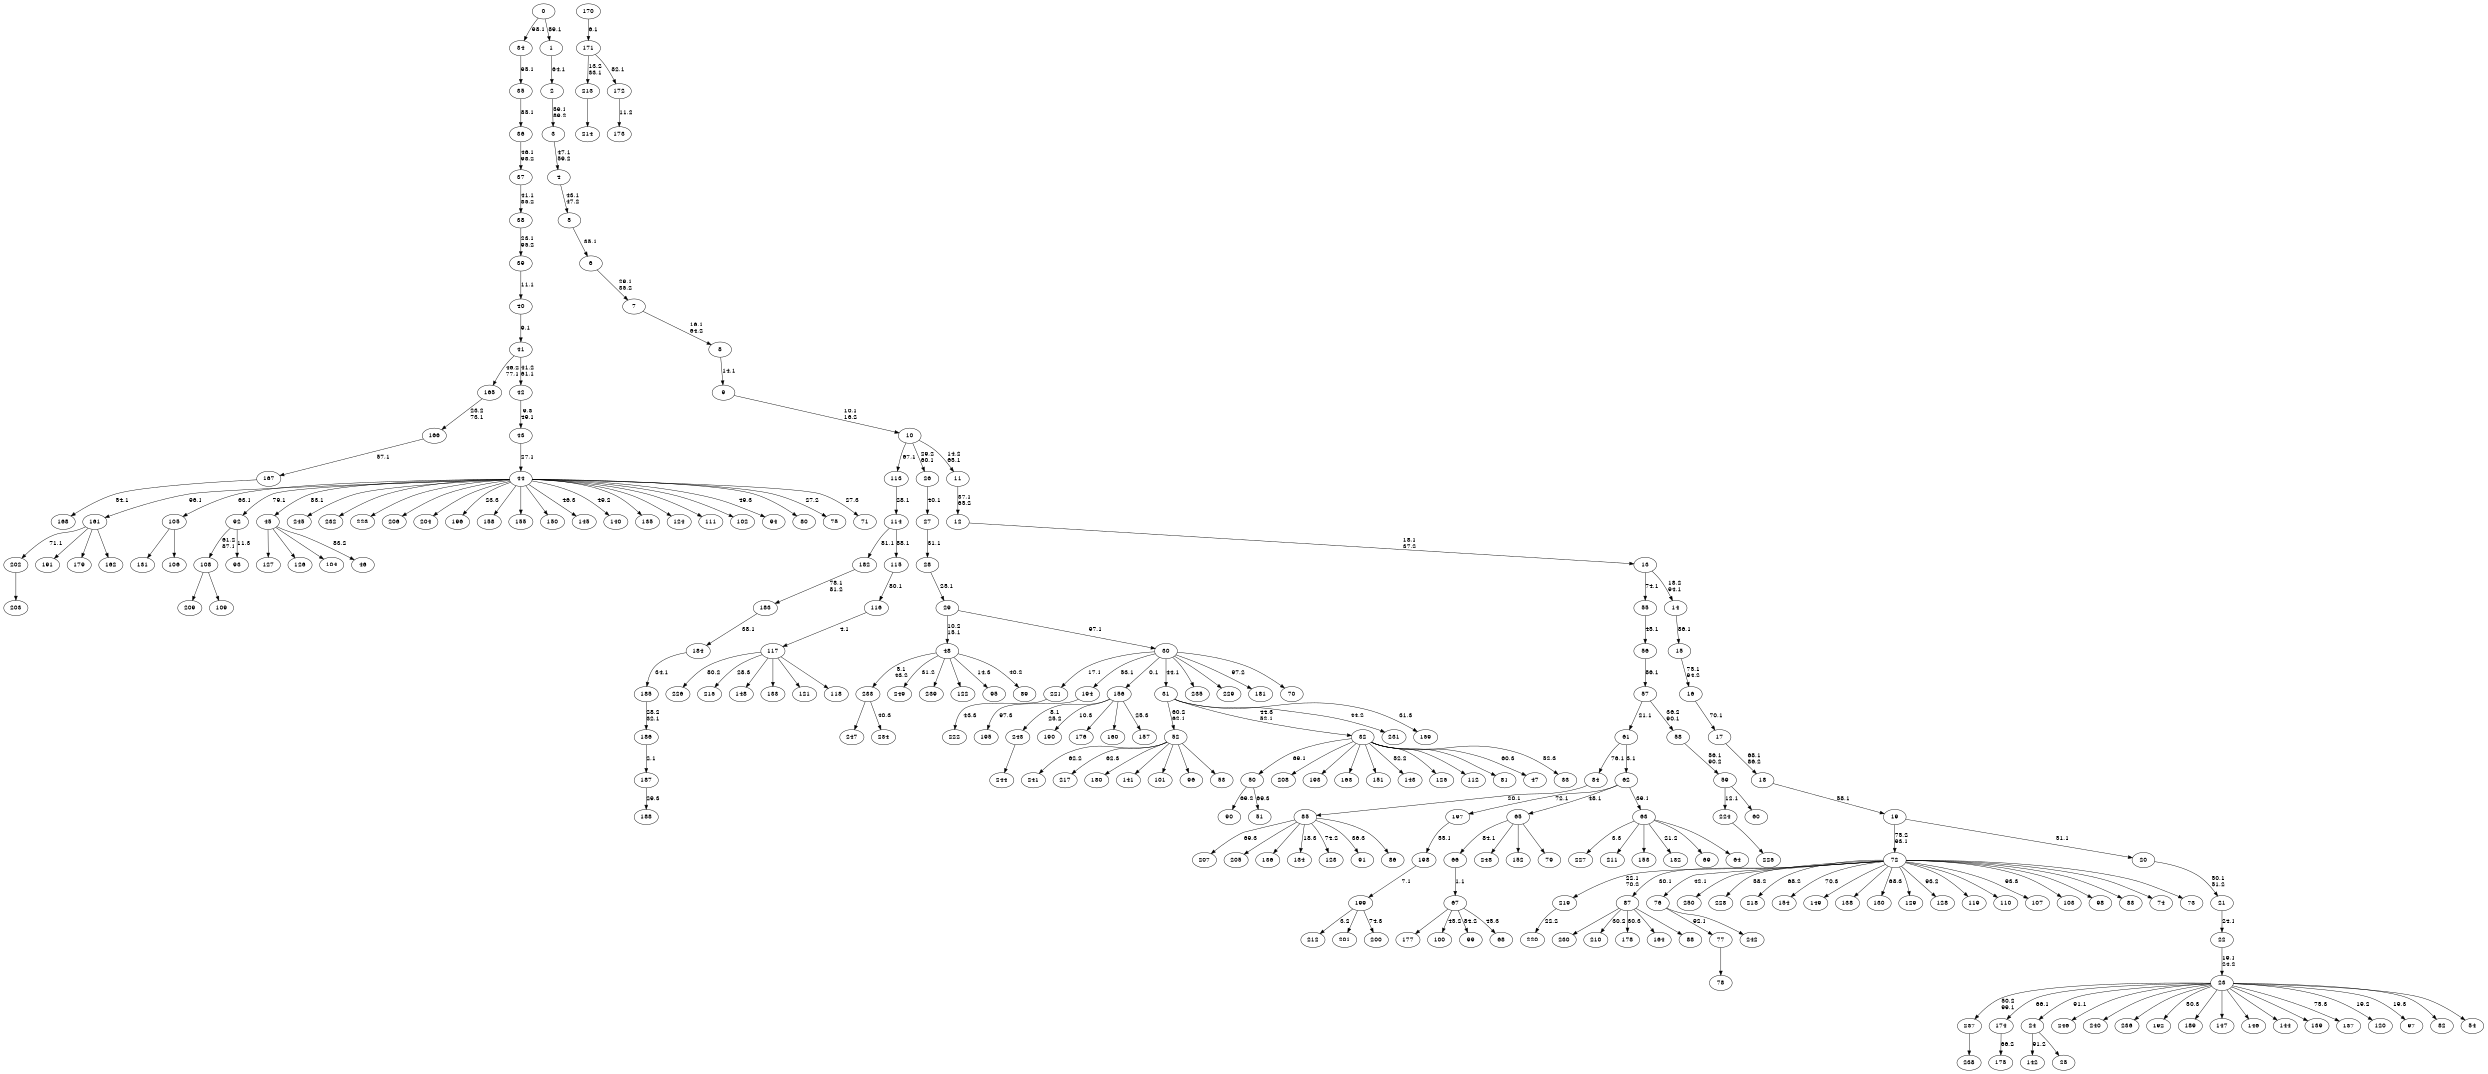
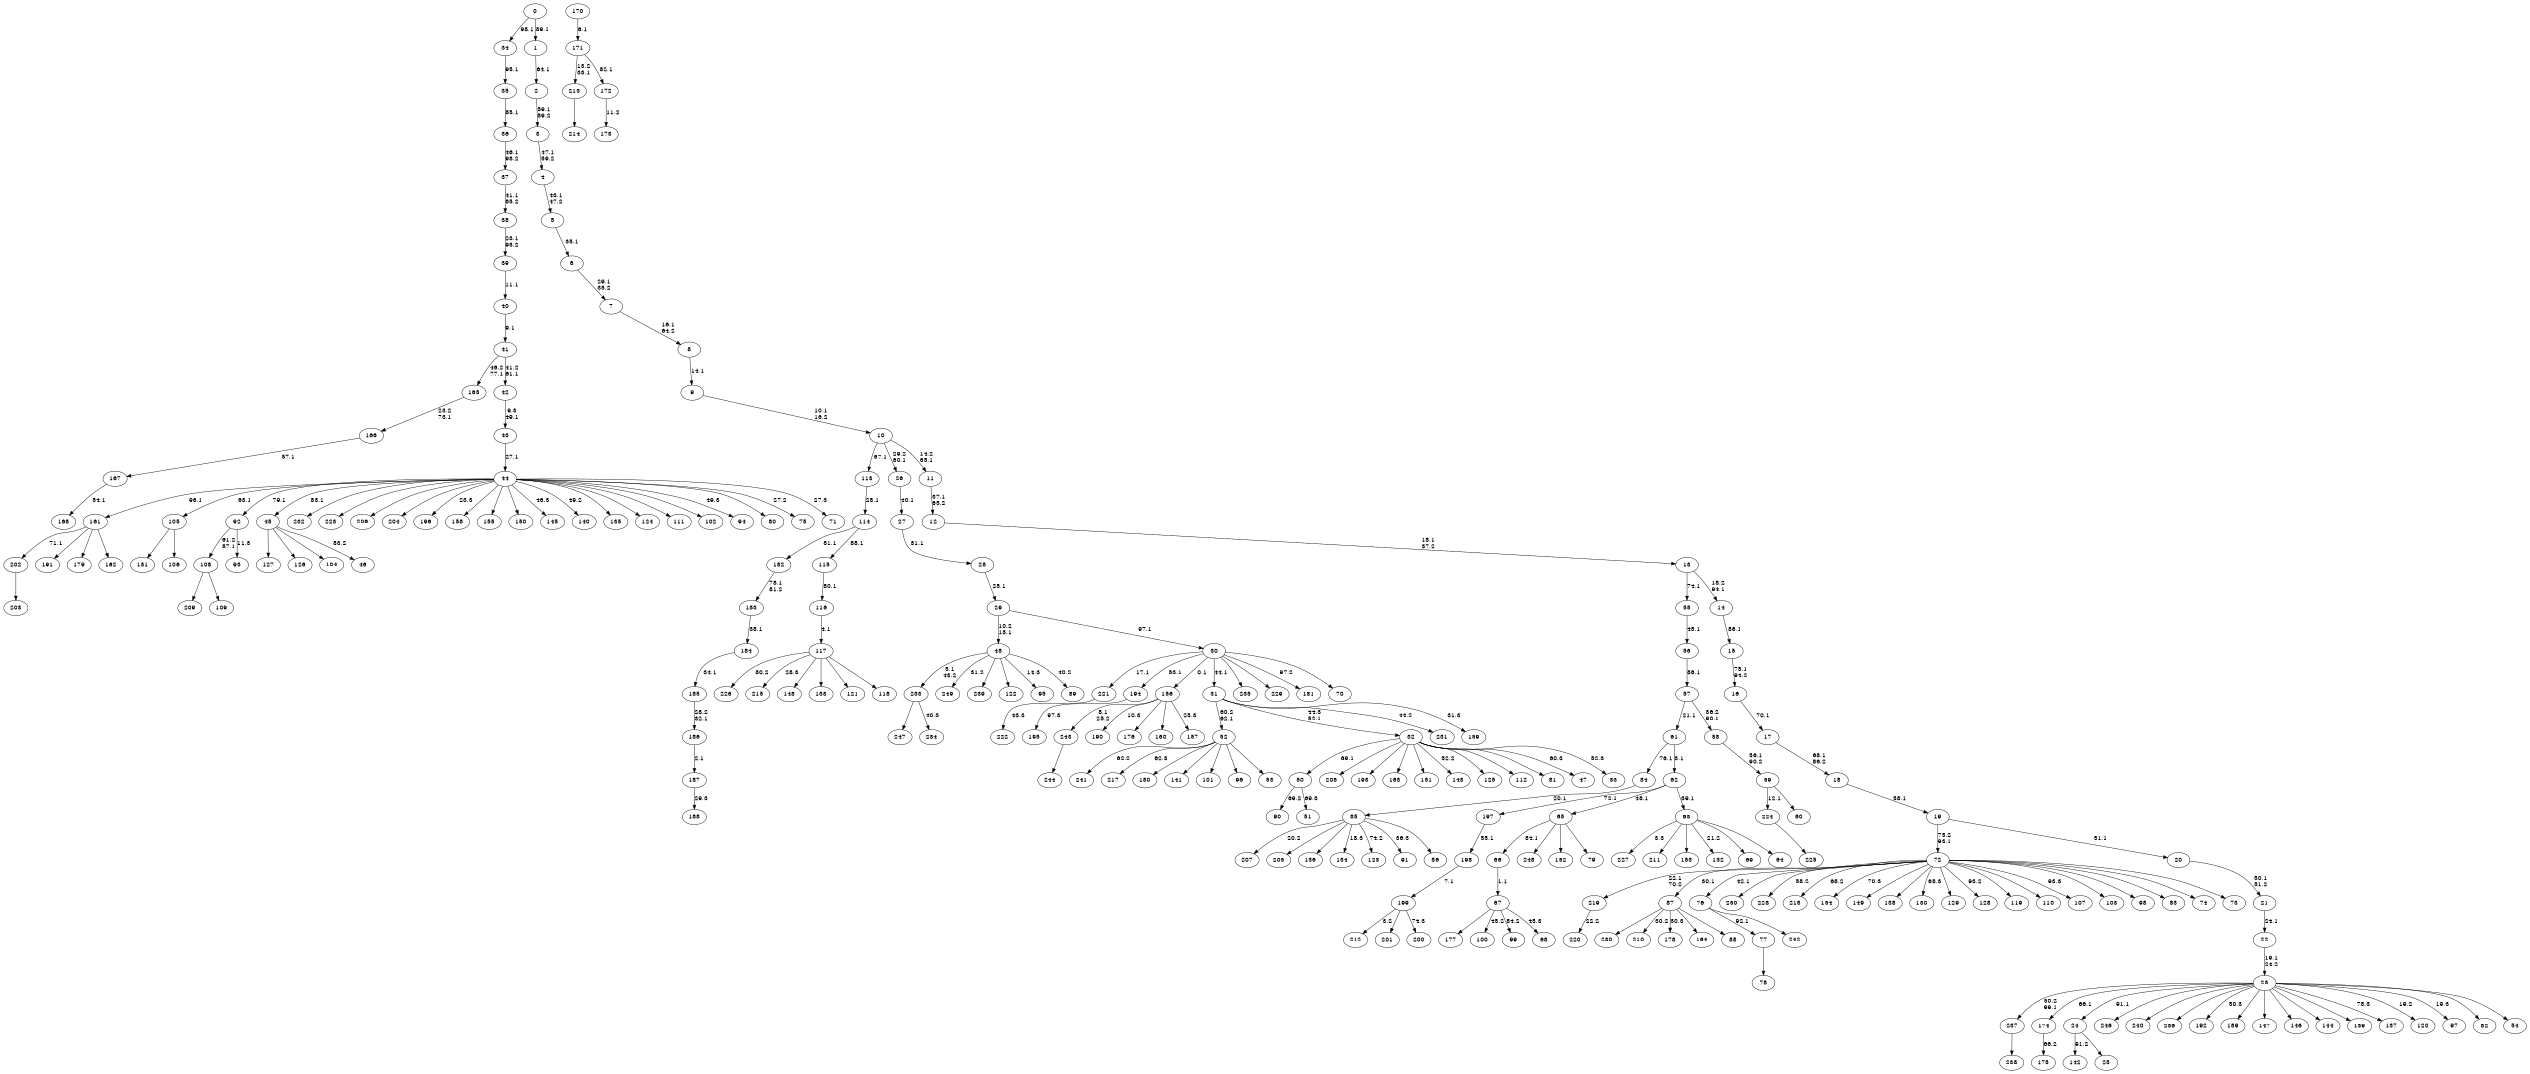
(299, 522) -> none
(1250, 839) -> (1294, 839)
